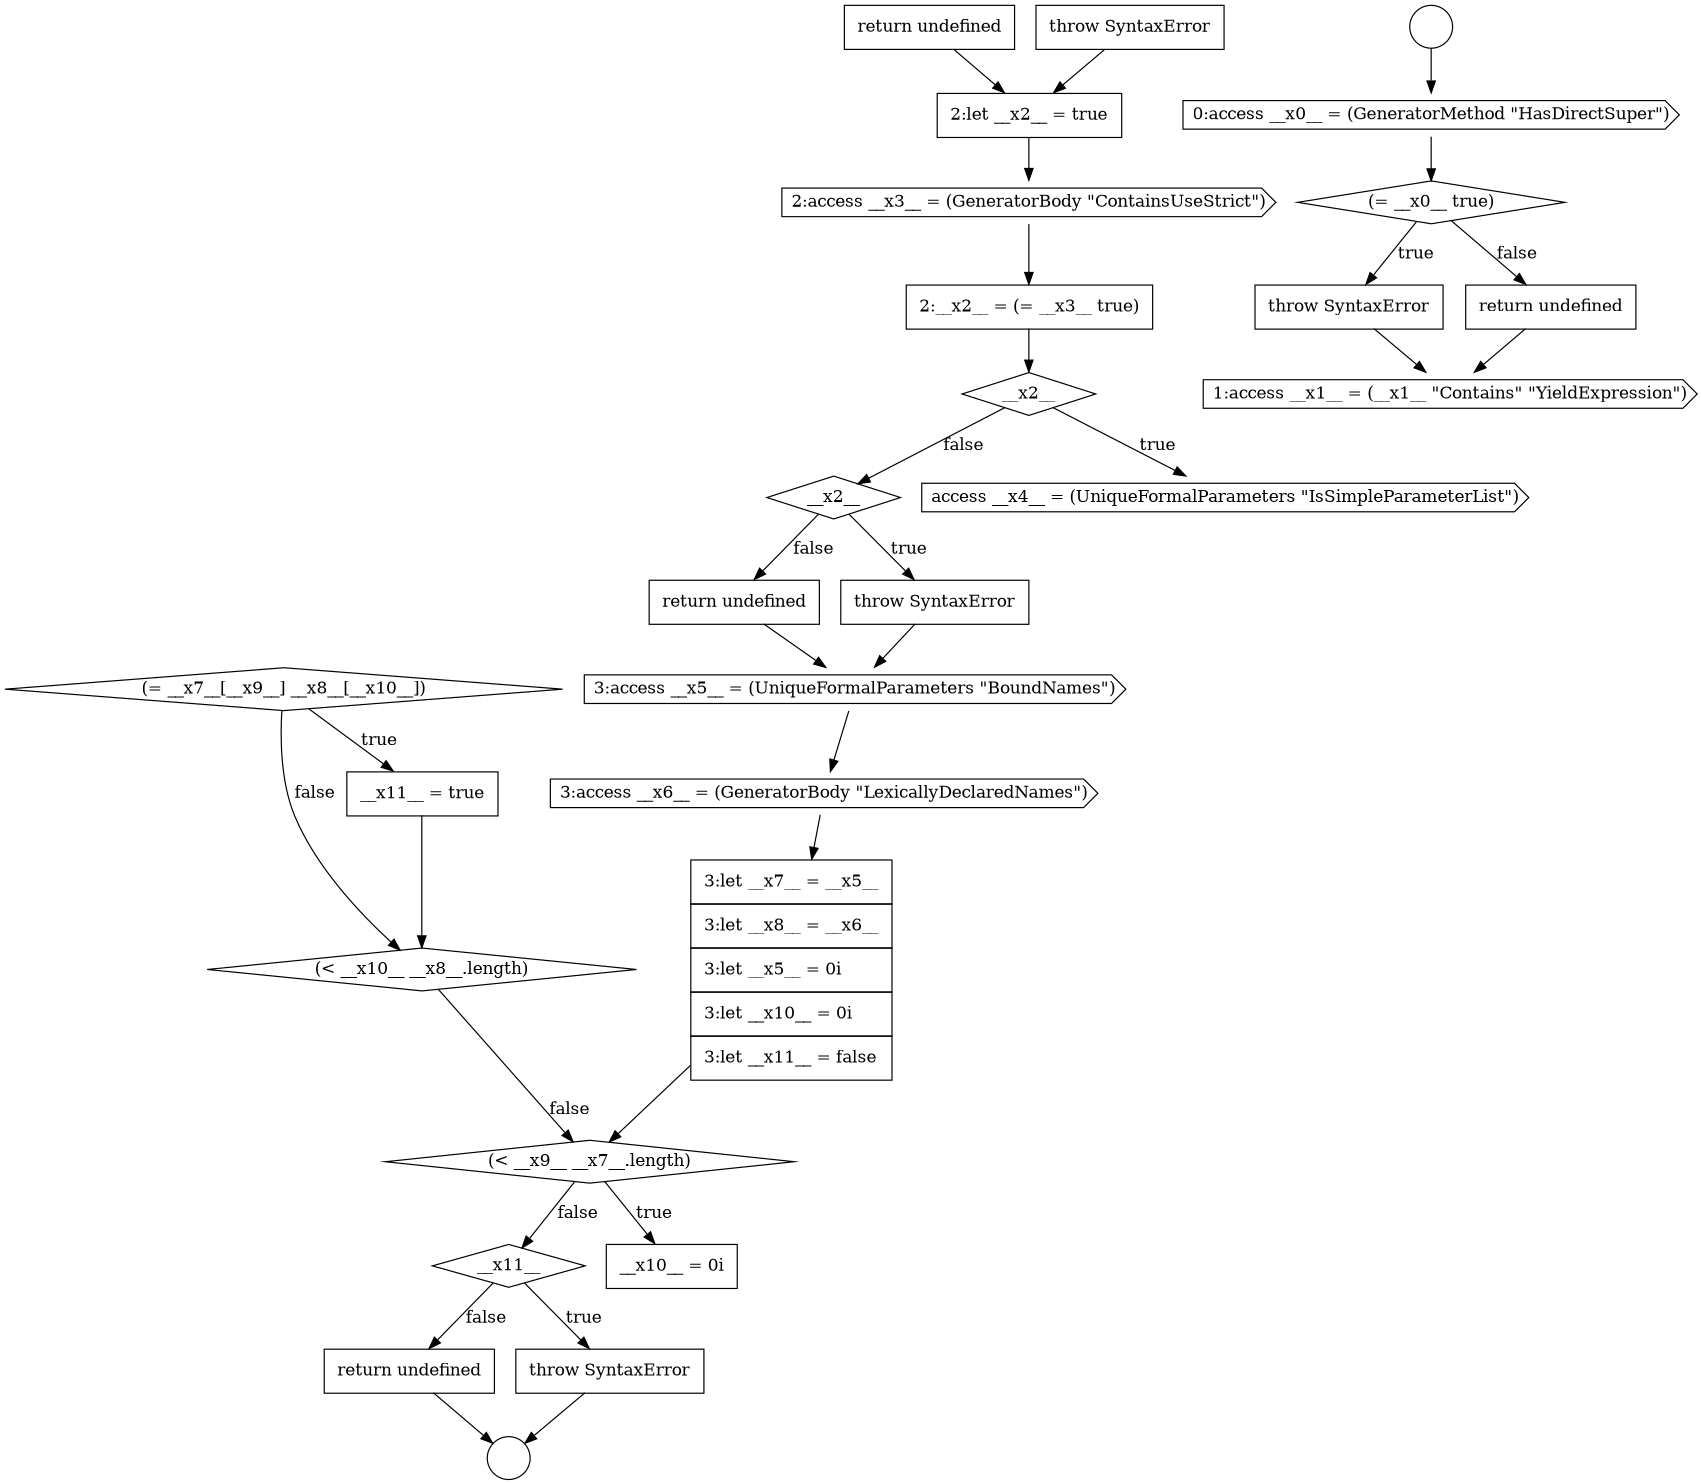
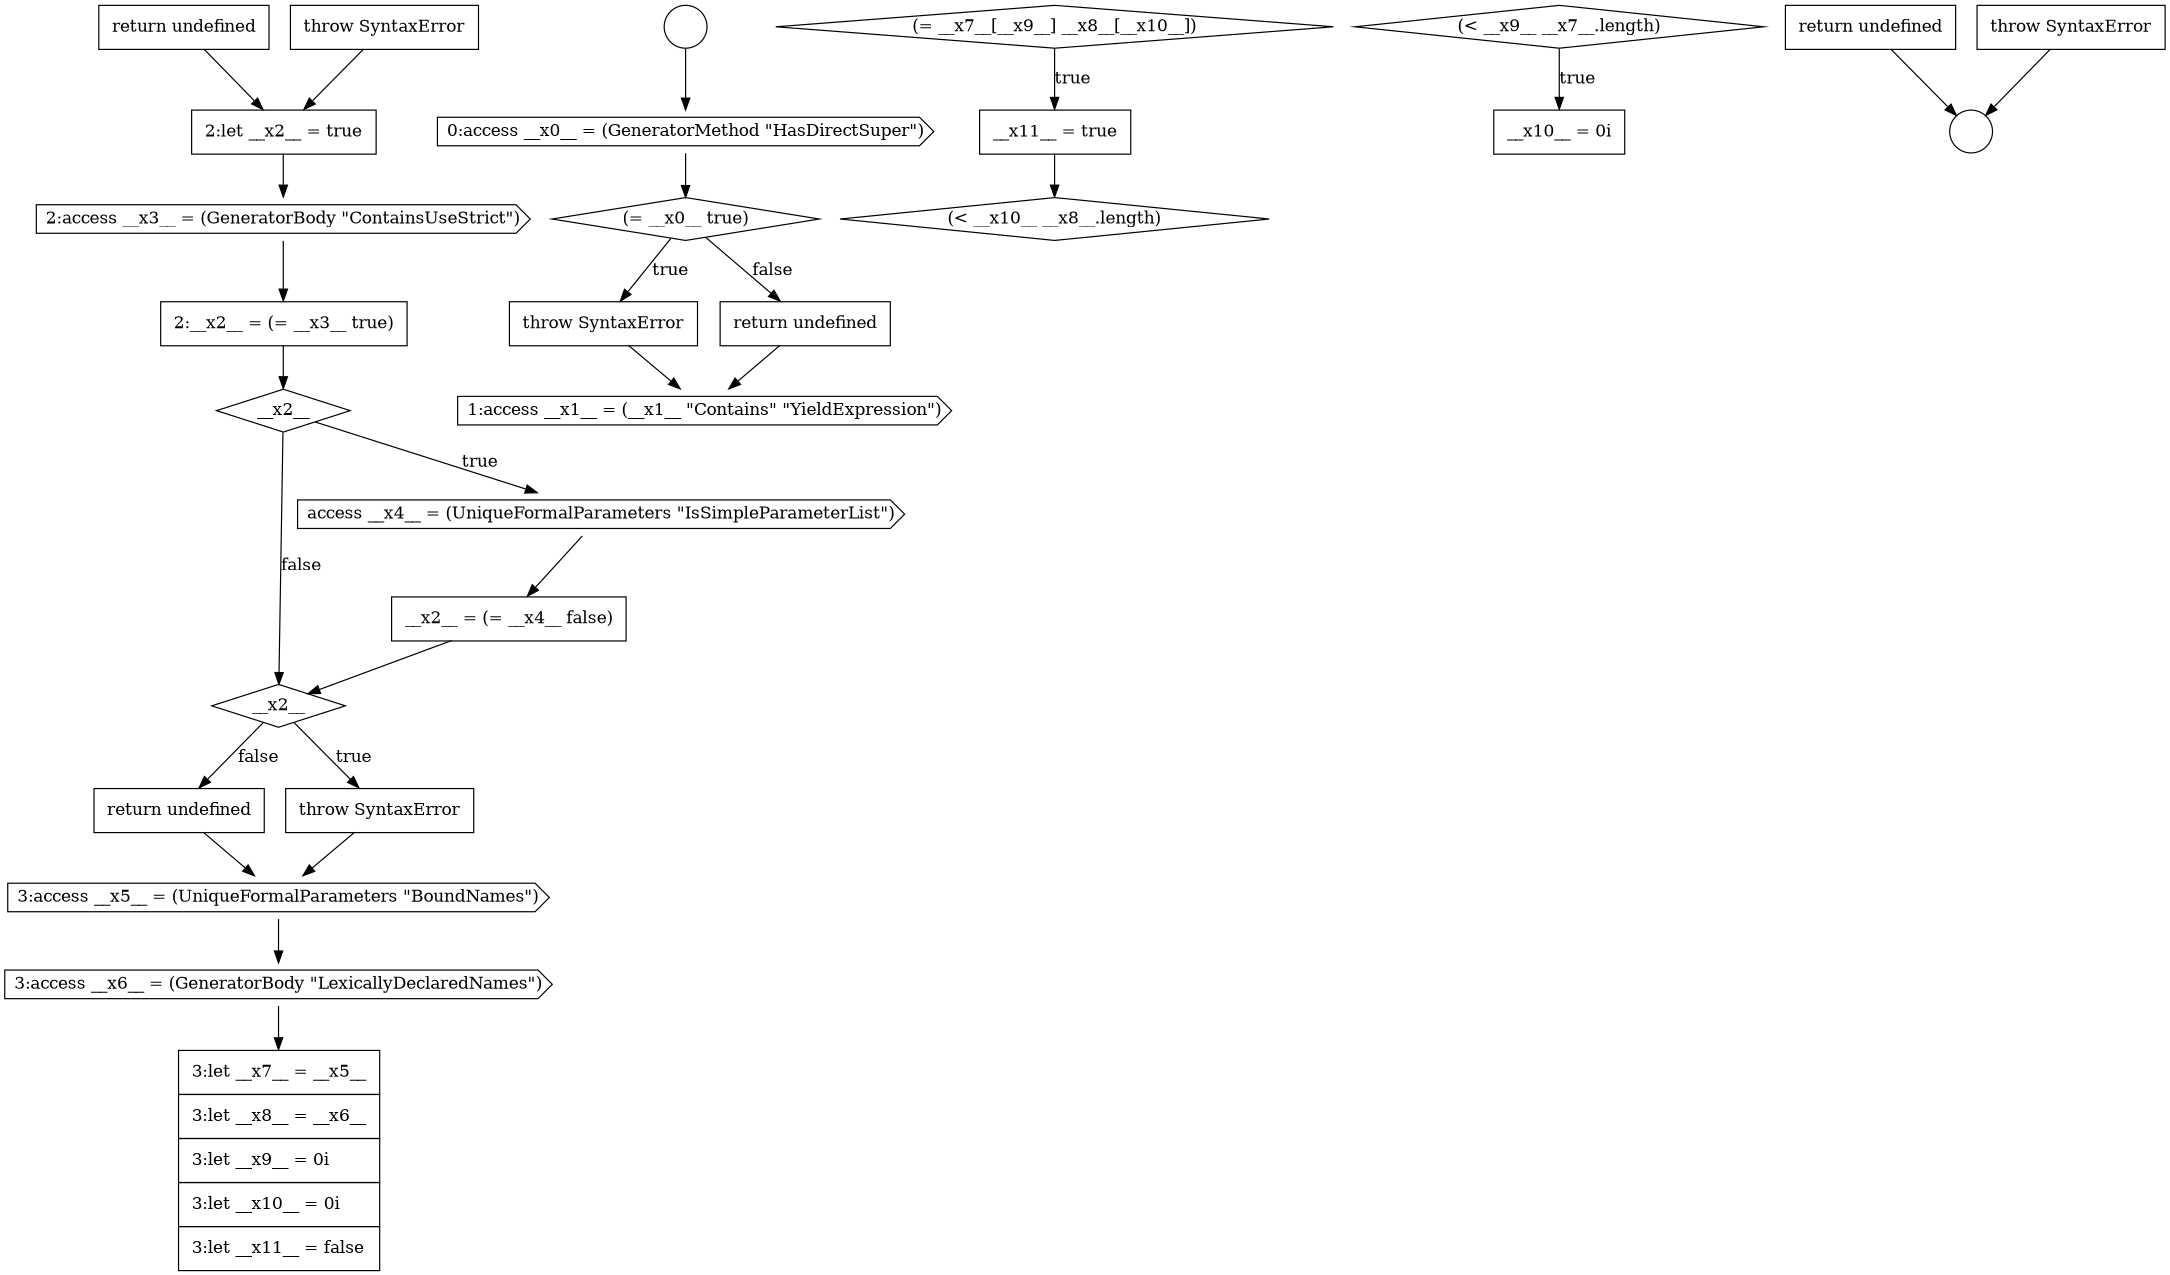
none -> (508, 618)
(307, 840) -> none
(773, 969) -> (261, 1160)
(502, 1061) -> none
(654, 1100) -> none
(509, 1266) -> none
